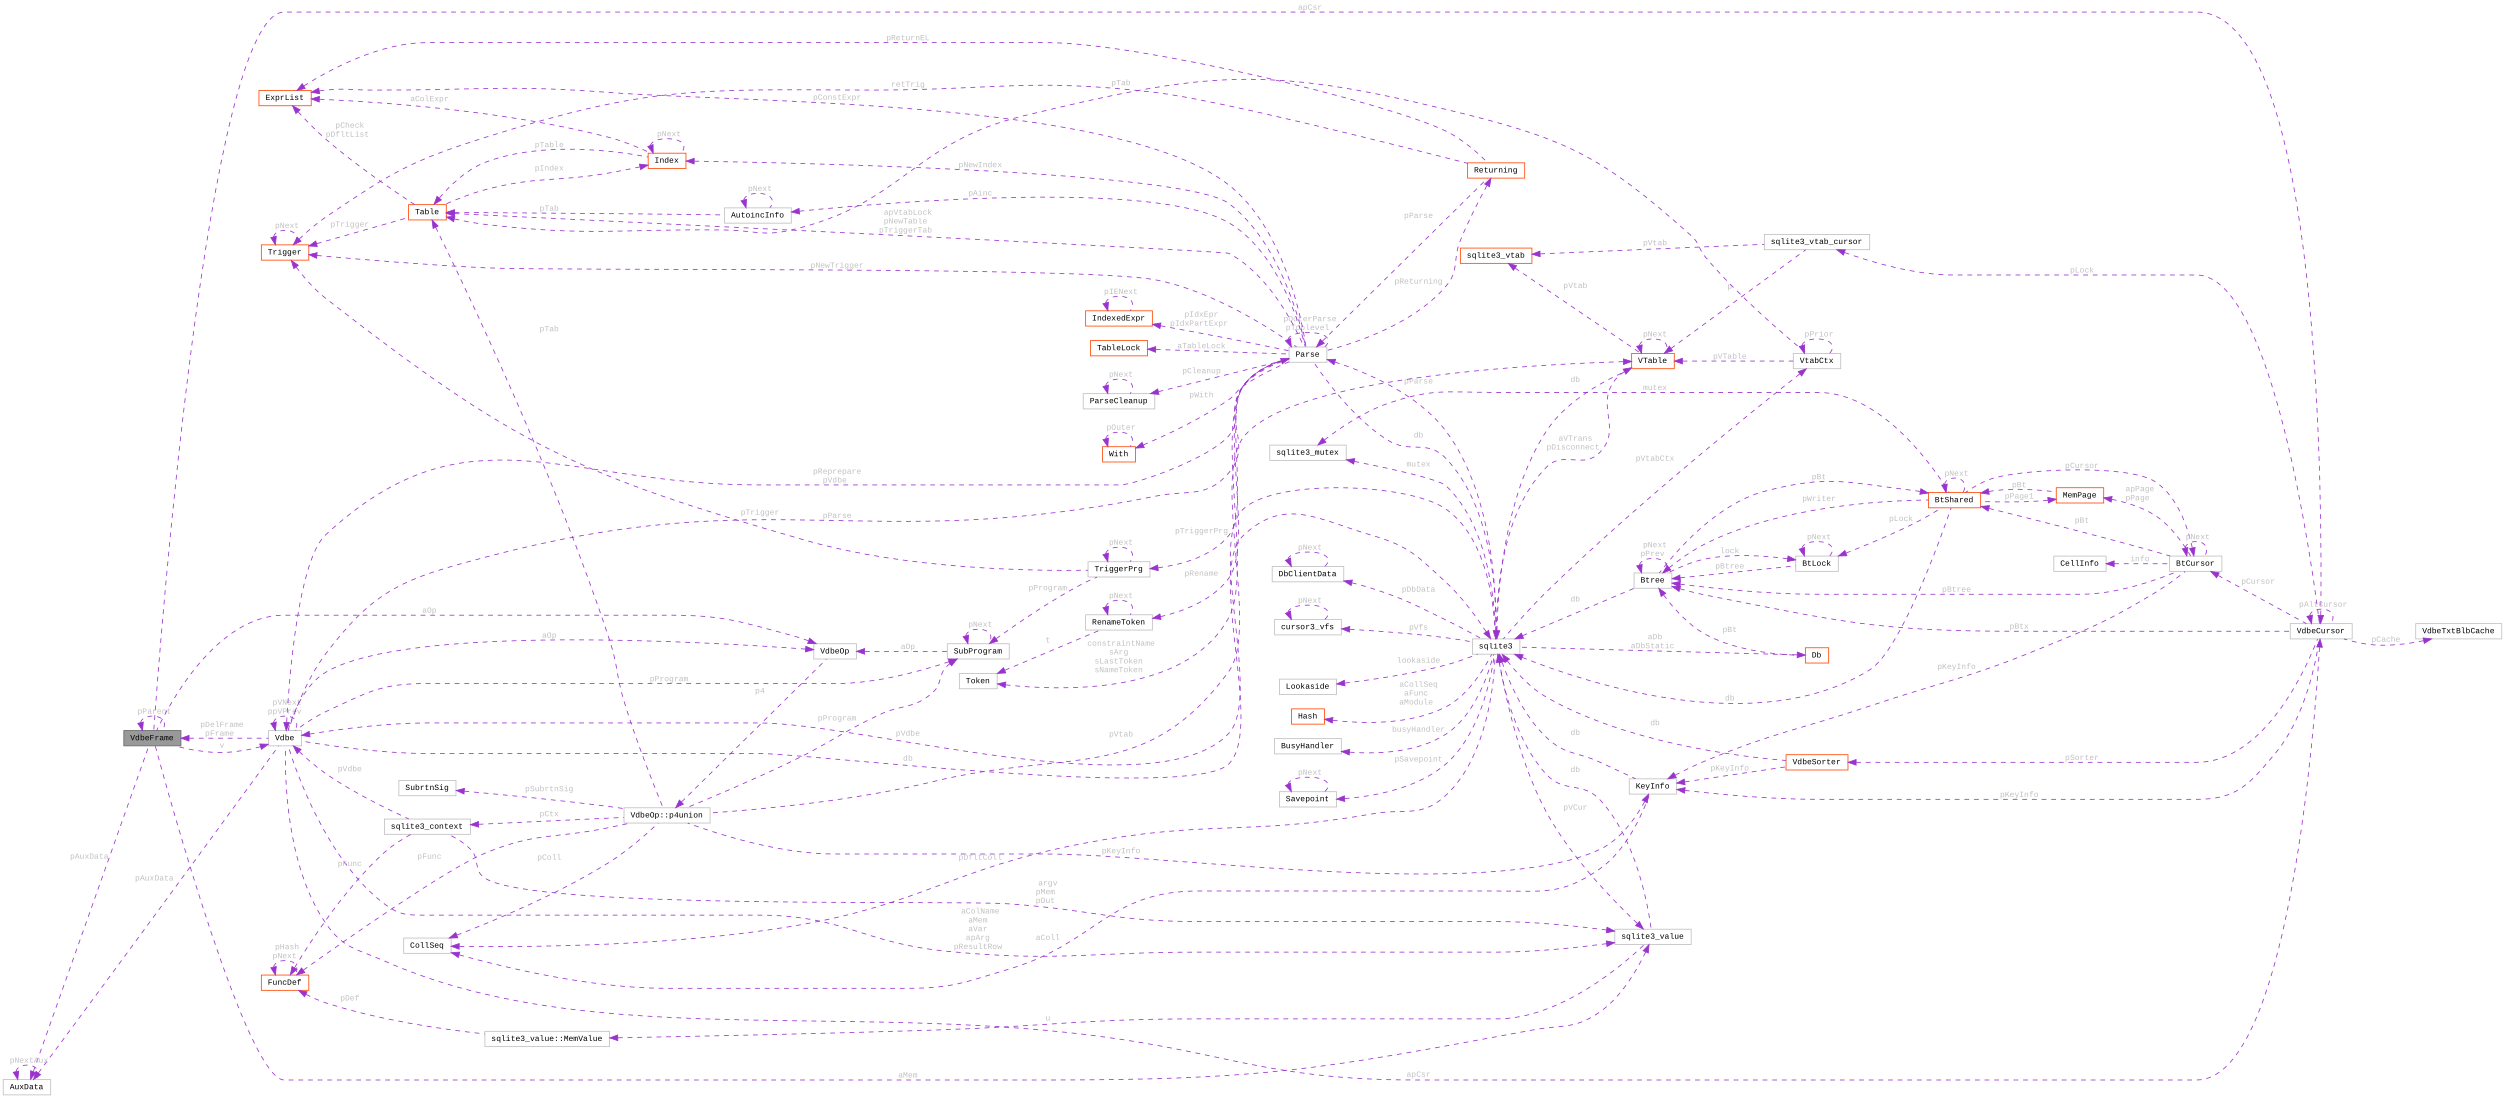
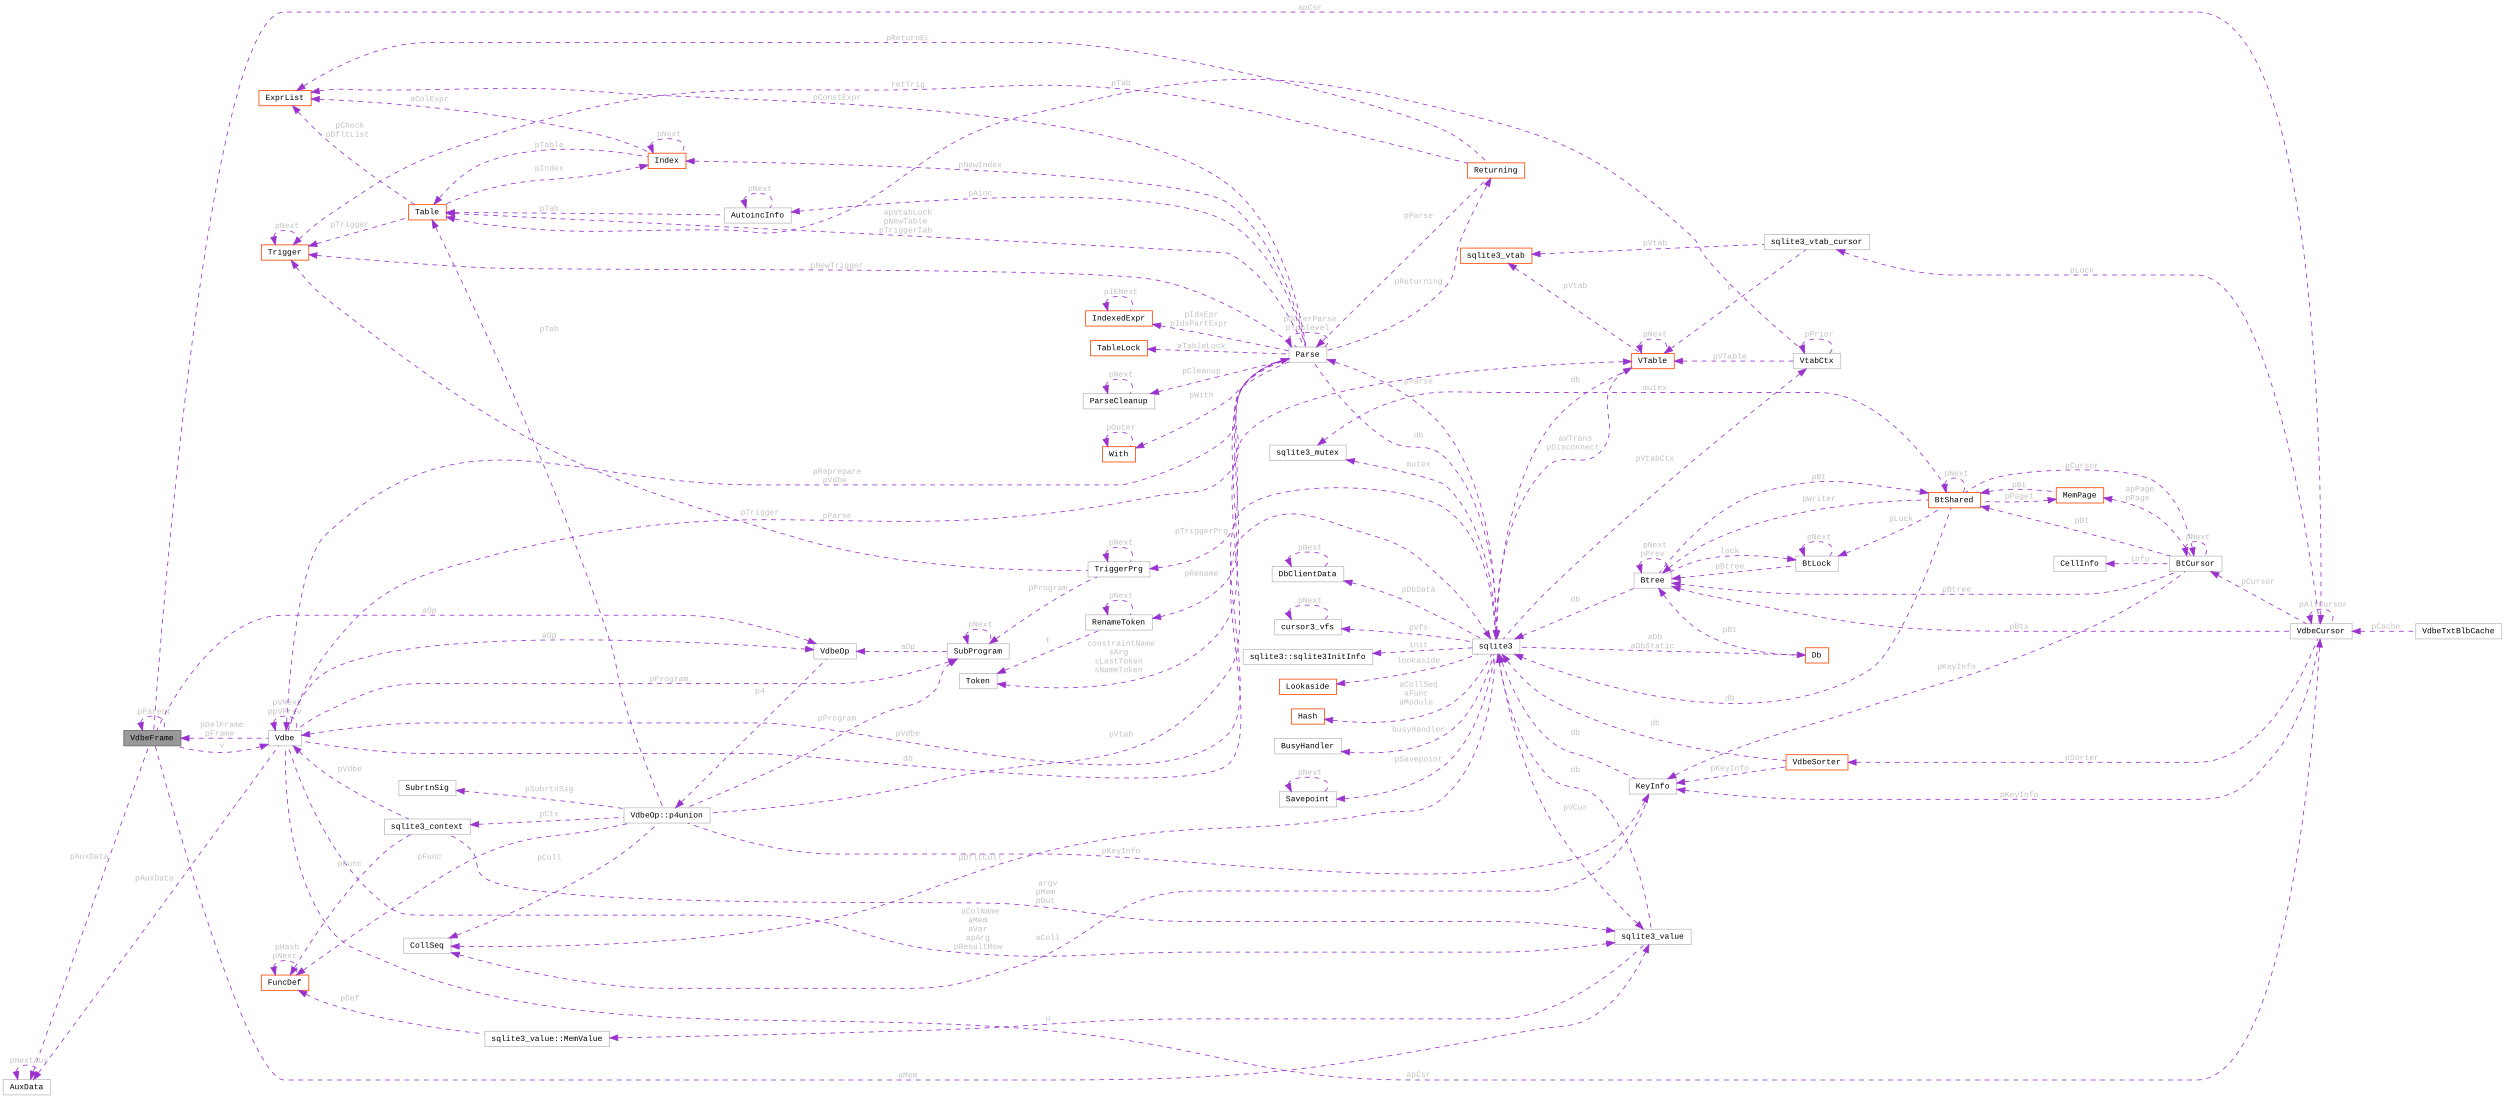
(2384, 645) -> (2388, 631)
none -> (1308, 657)
(1308, 687) -> (1308, 687)
